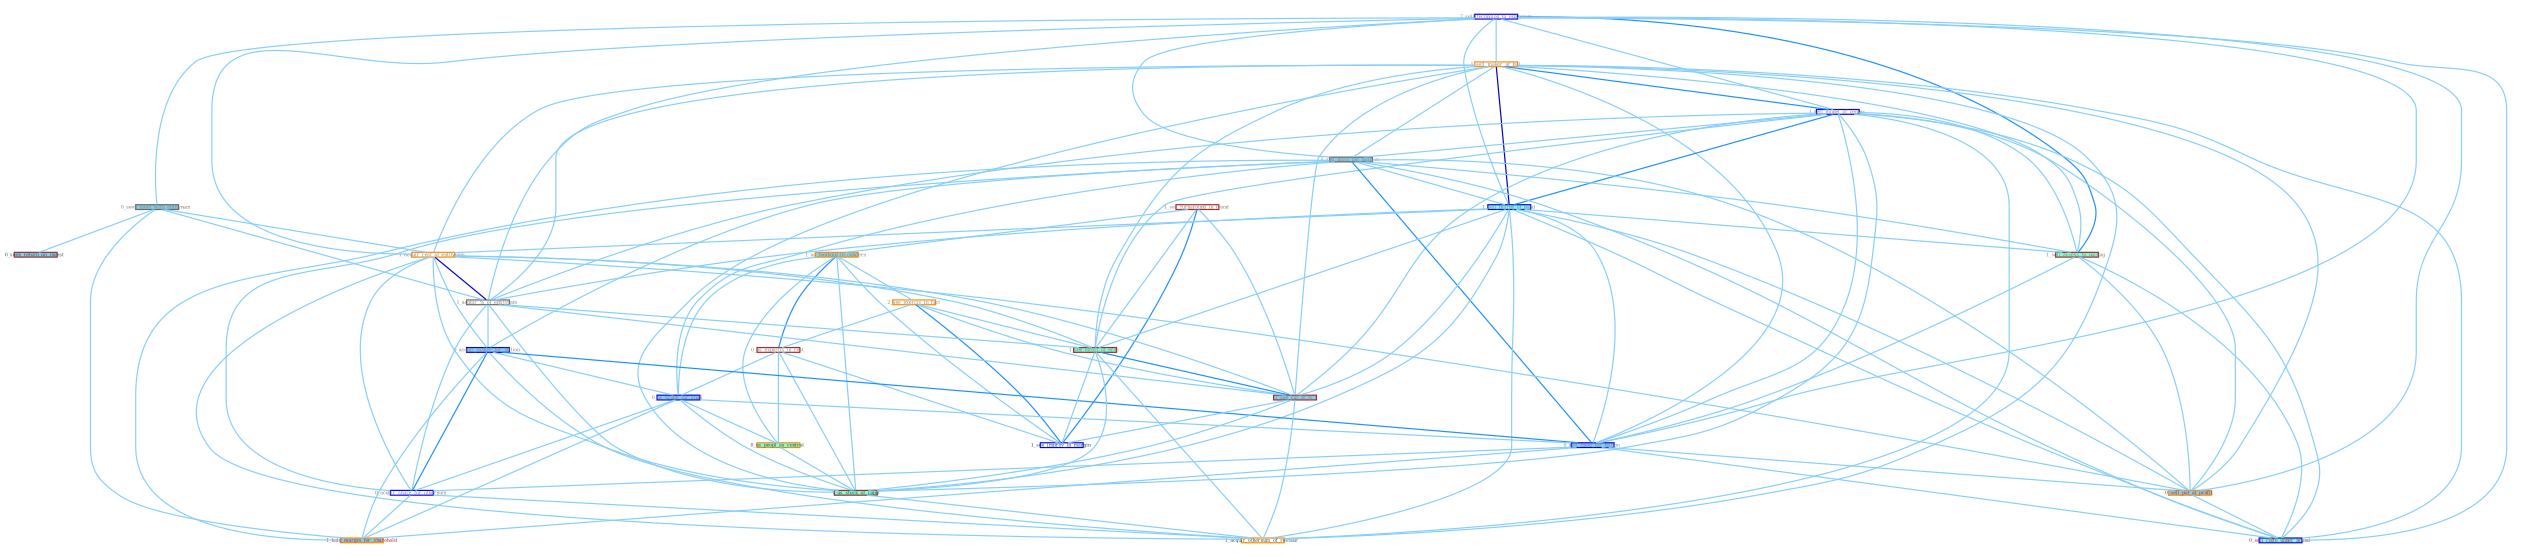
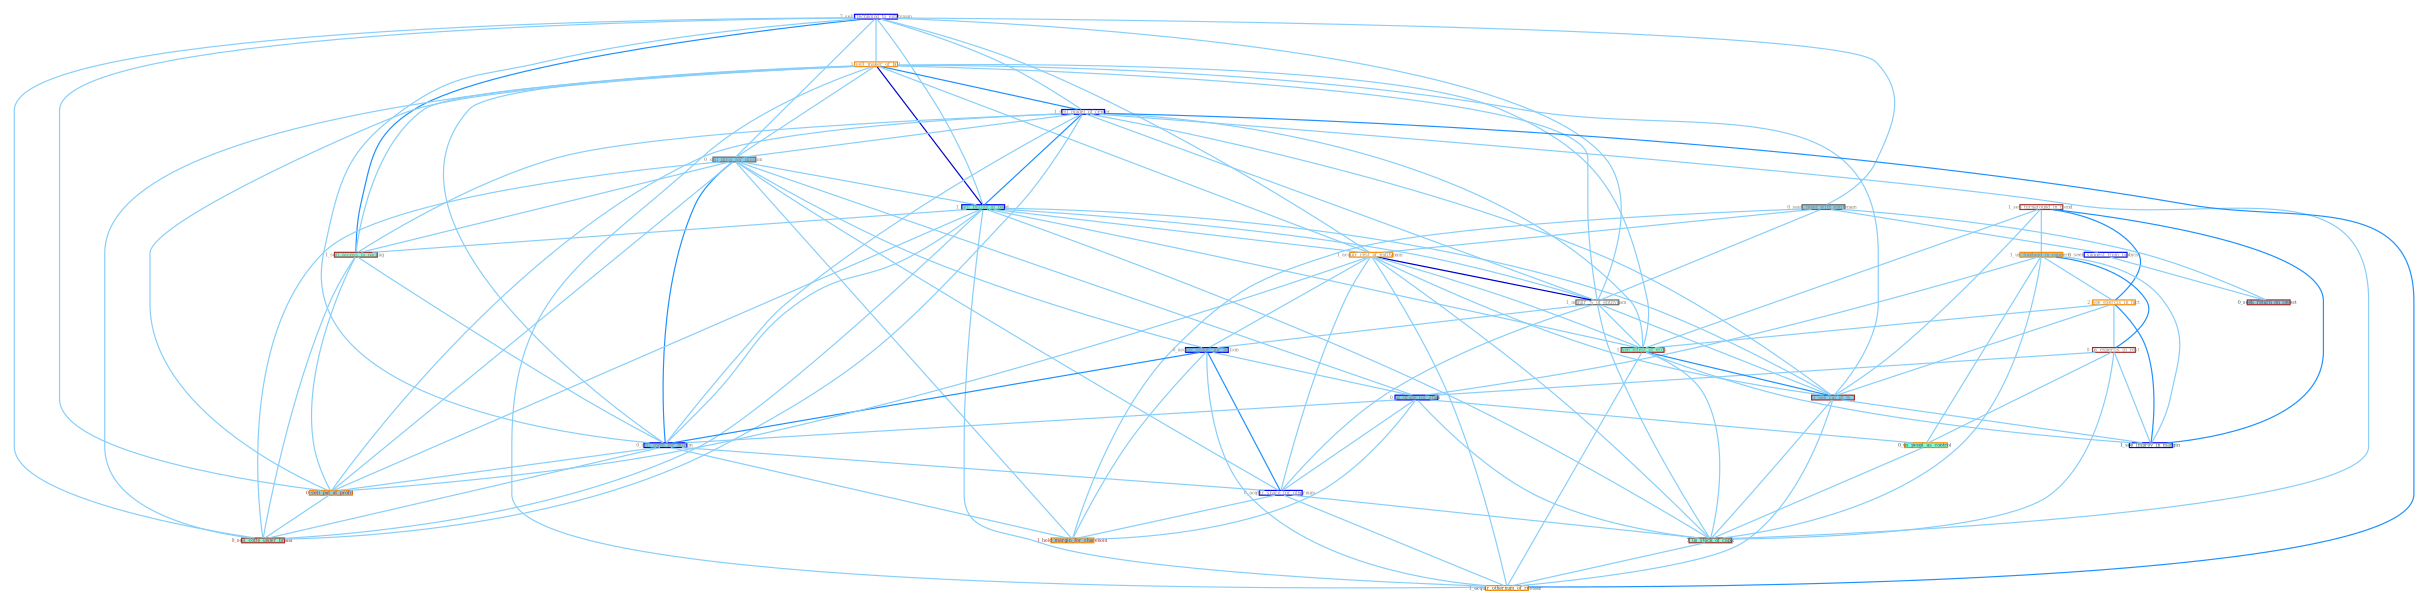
(885, 203) -> (1506, 518)
none -> (2124, 237)
none -> (2106, 255)
(1891, 452) -> (2386, 237)
(2281, 540) -> (263, 540)
